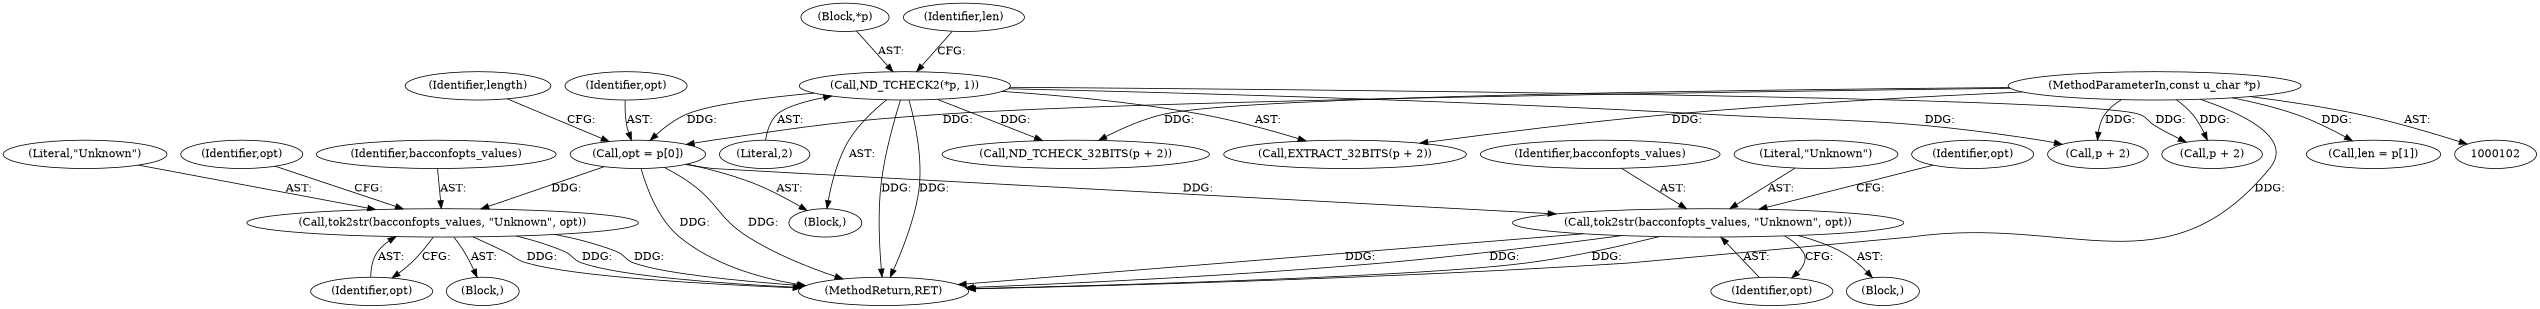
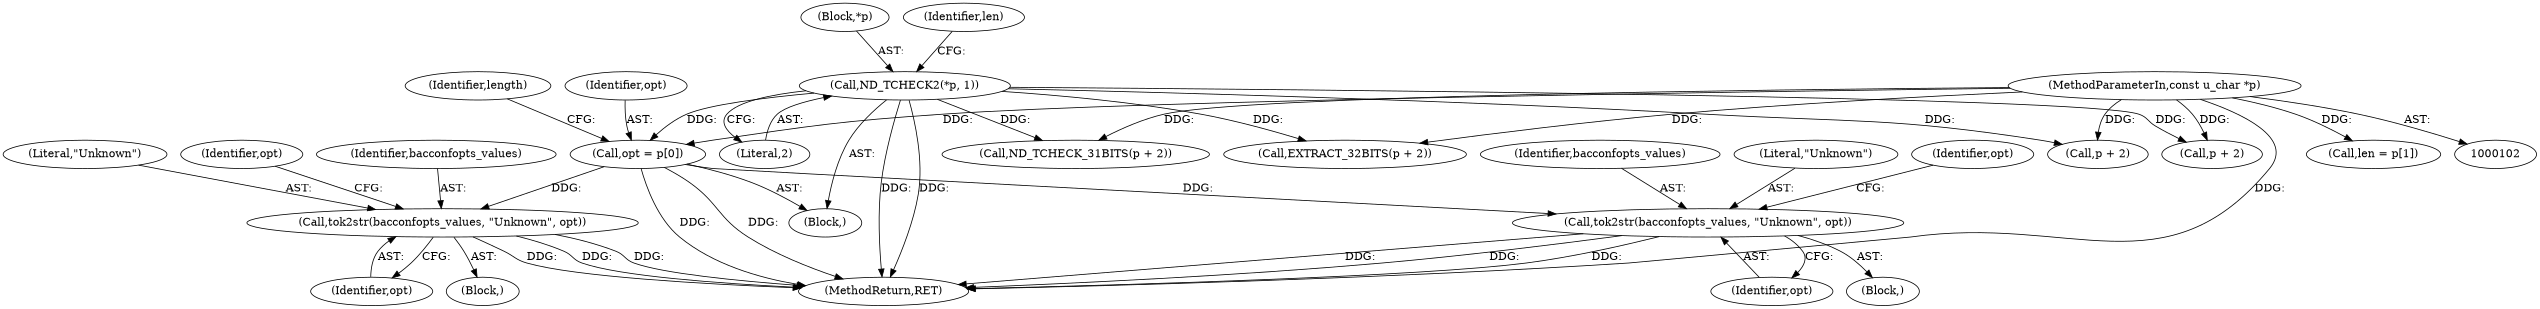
none -> (736, 108)
(1270, 120) -> (1270, 120)
(1076, 154) -> (1076, 154)
